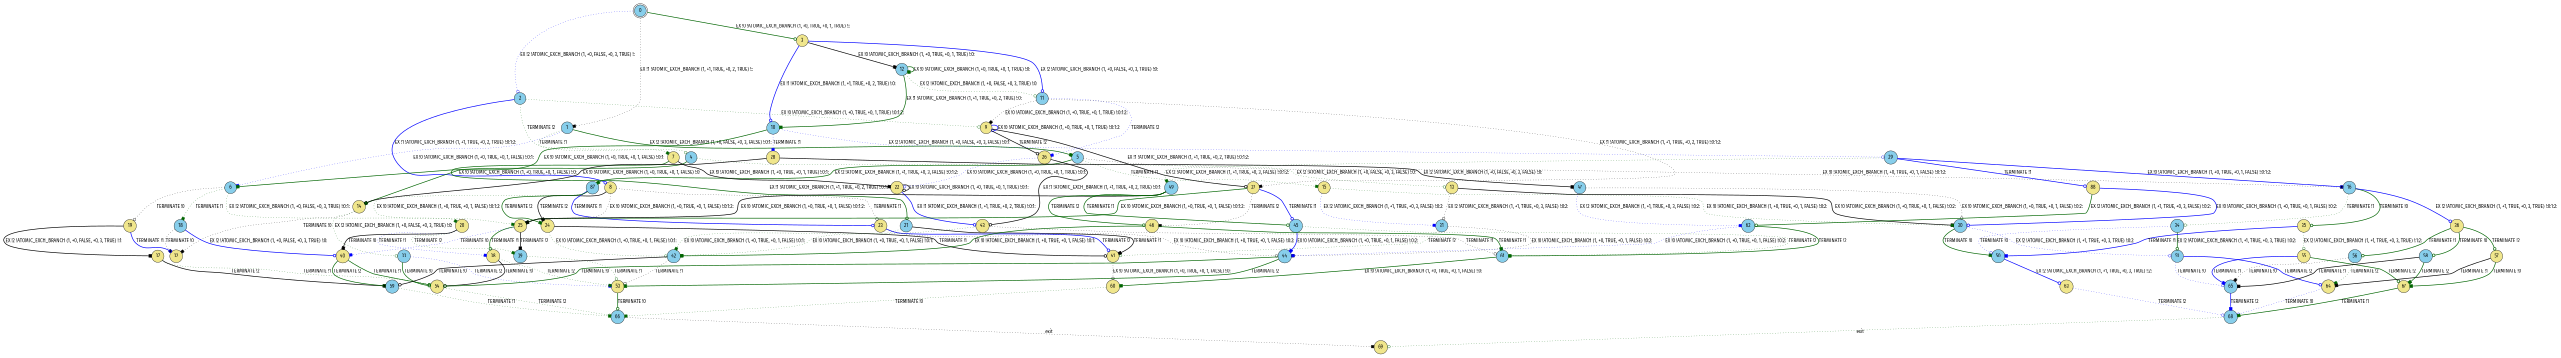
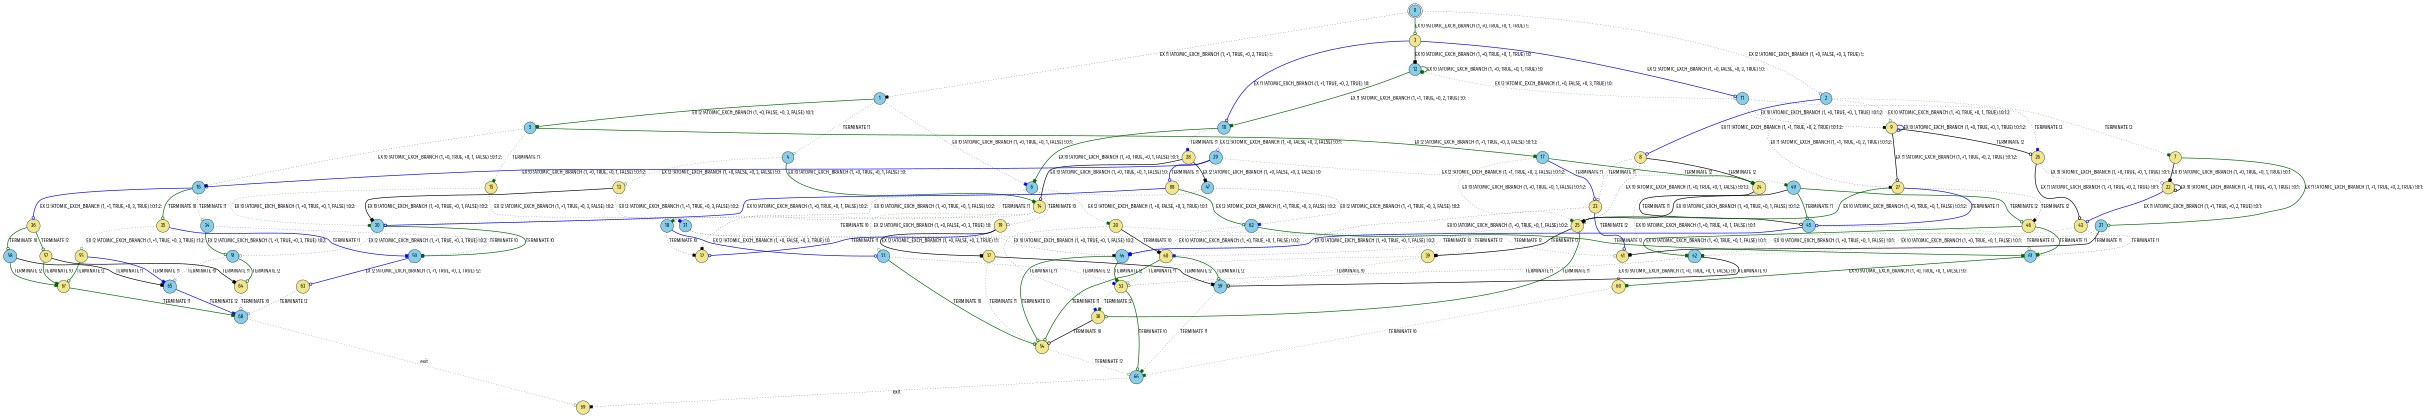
(592, 188) -> (1543, 158)
(789, 231) -> (1650, 215)
(257, 251) -> (782, 253)
(520, 256) -> (1428, 256)
(2355, 256) -> none
(2253, 262) -> (250, 267)
none -> (1325, 271)
(553, 275) -> (1106, 297)
